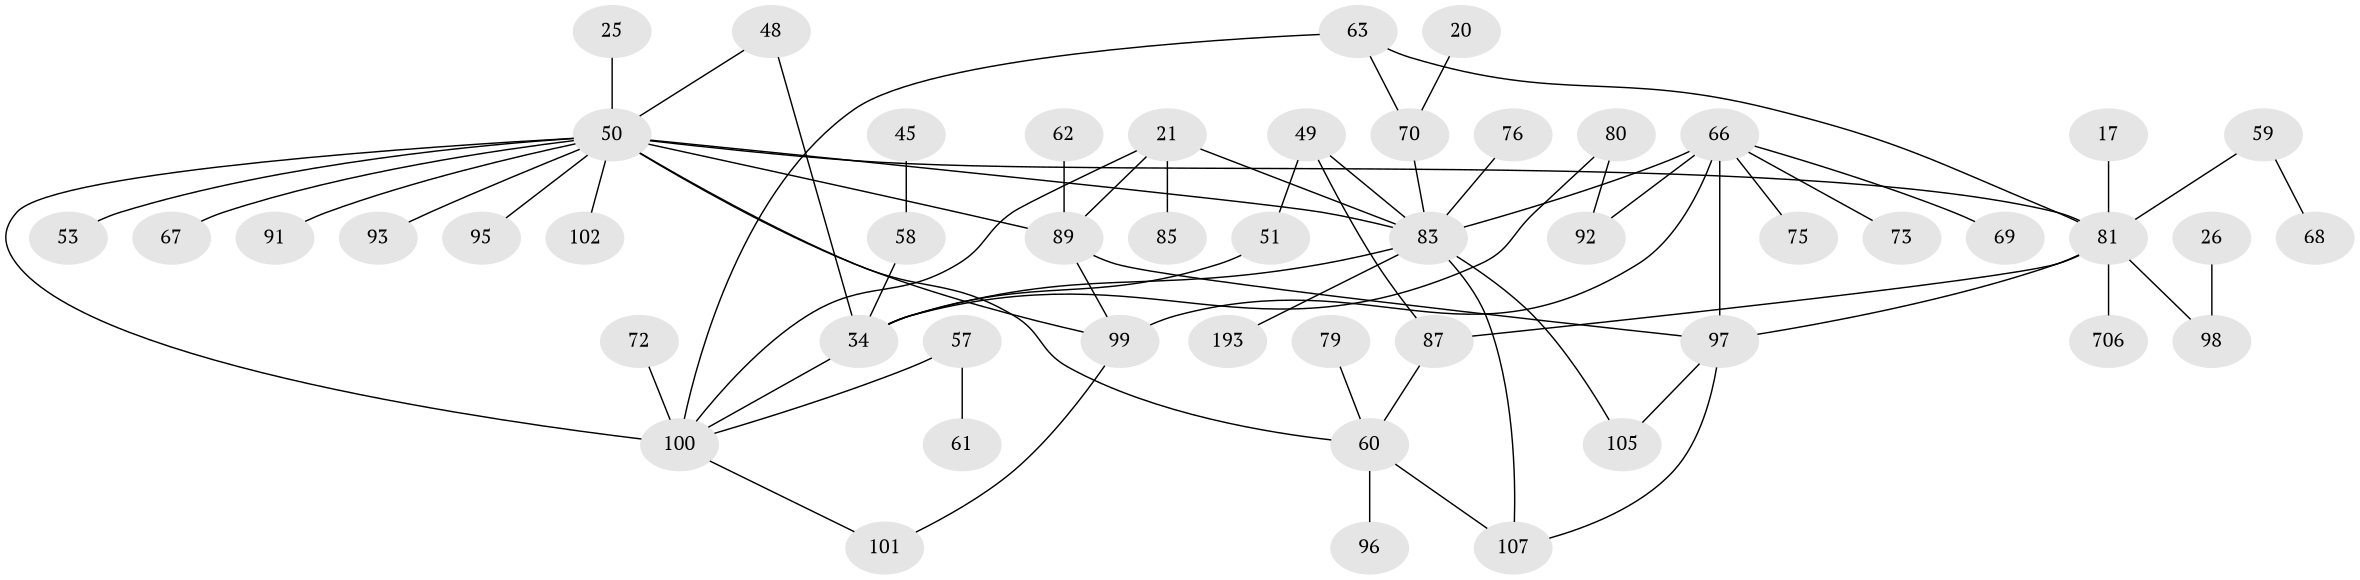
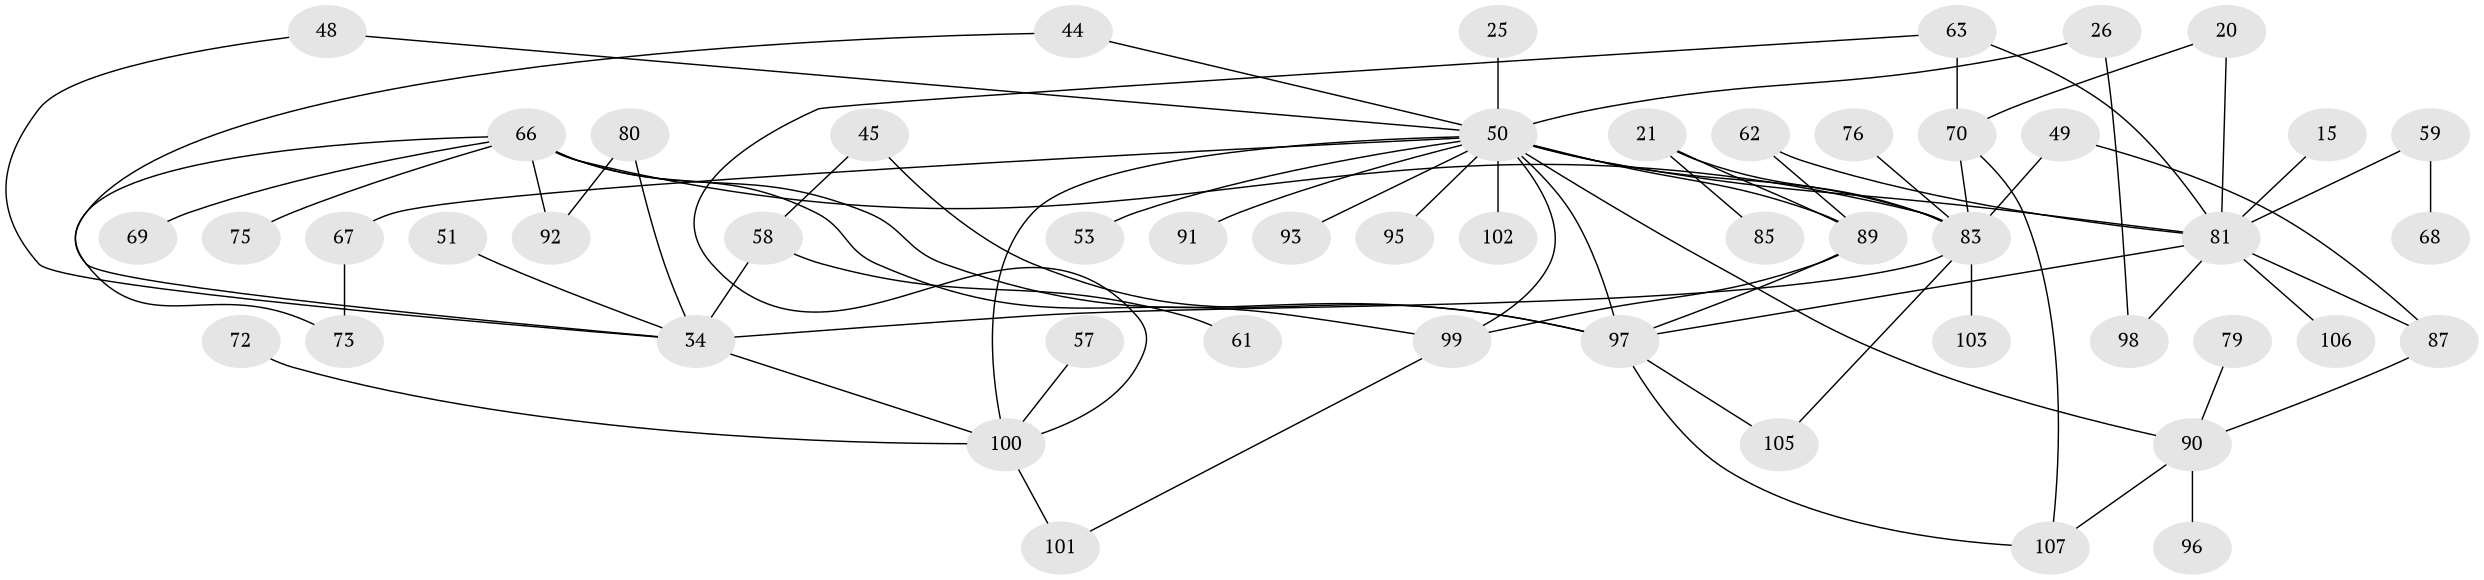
none -> (1073, 32)
none -> (1800, 84)
(2109, 135) -> (2327, 135)
none -> (2224, 135)
none -> (1898, 187)
(1287, 191) -> none
none -> (1580, 228)
(937, 275) -> none
none -> (345, 290)
none -> (1143, 297)
(1228, 341) -> (1971, 341)
(2109, 341) -> (2336, 341)
(1505, 384) -> (2052, 330)
(962, 393) -> (982, 289)
(1370, 445) -> (2192, 445)
